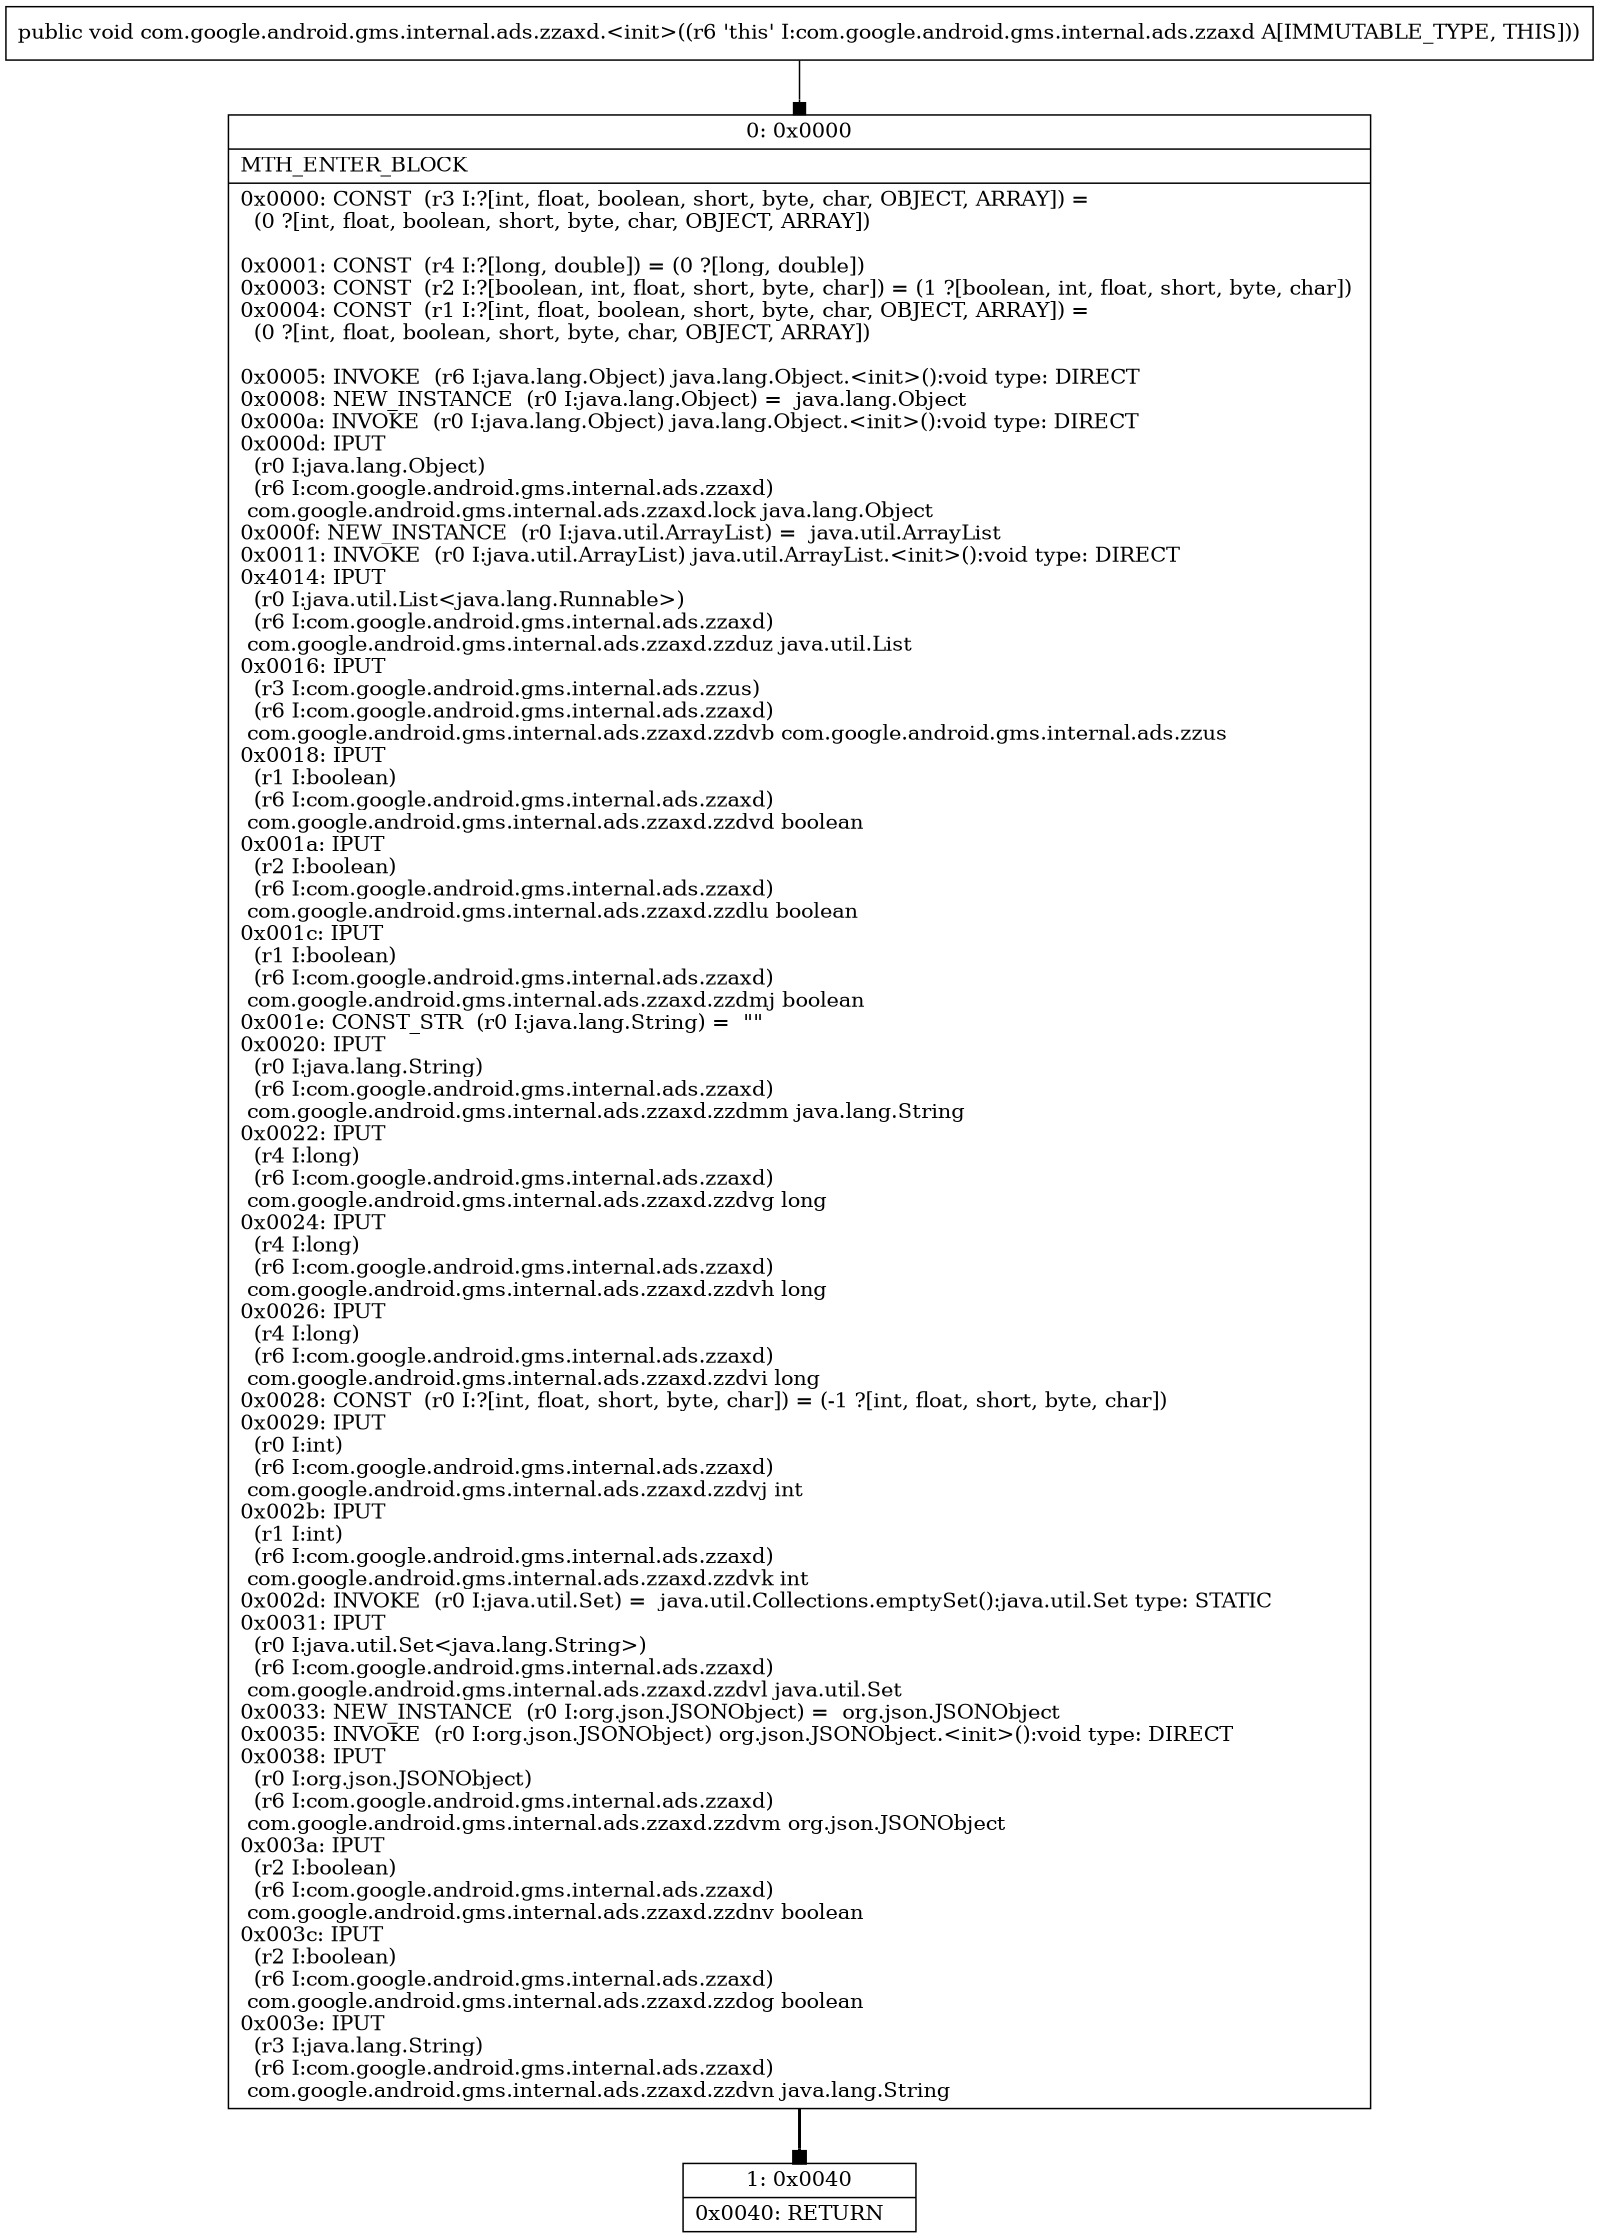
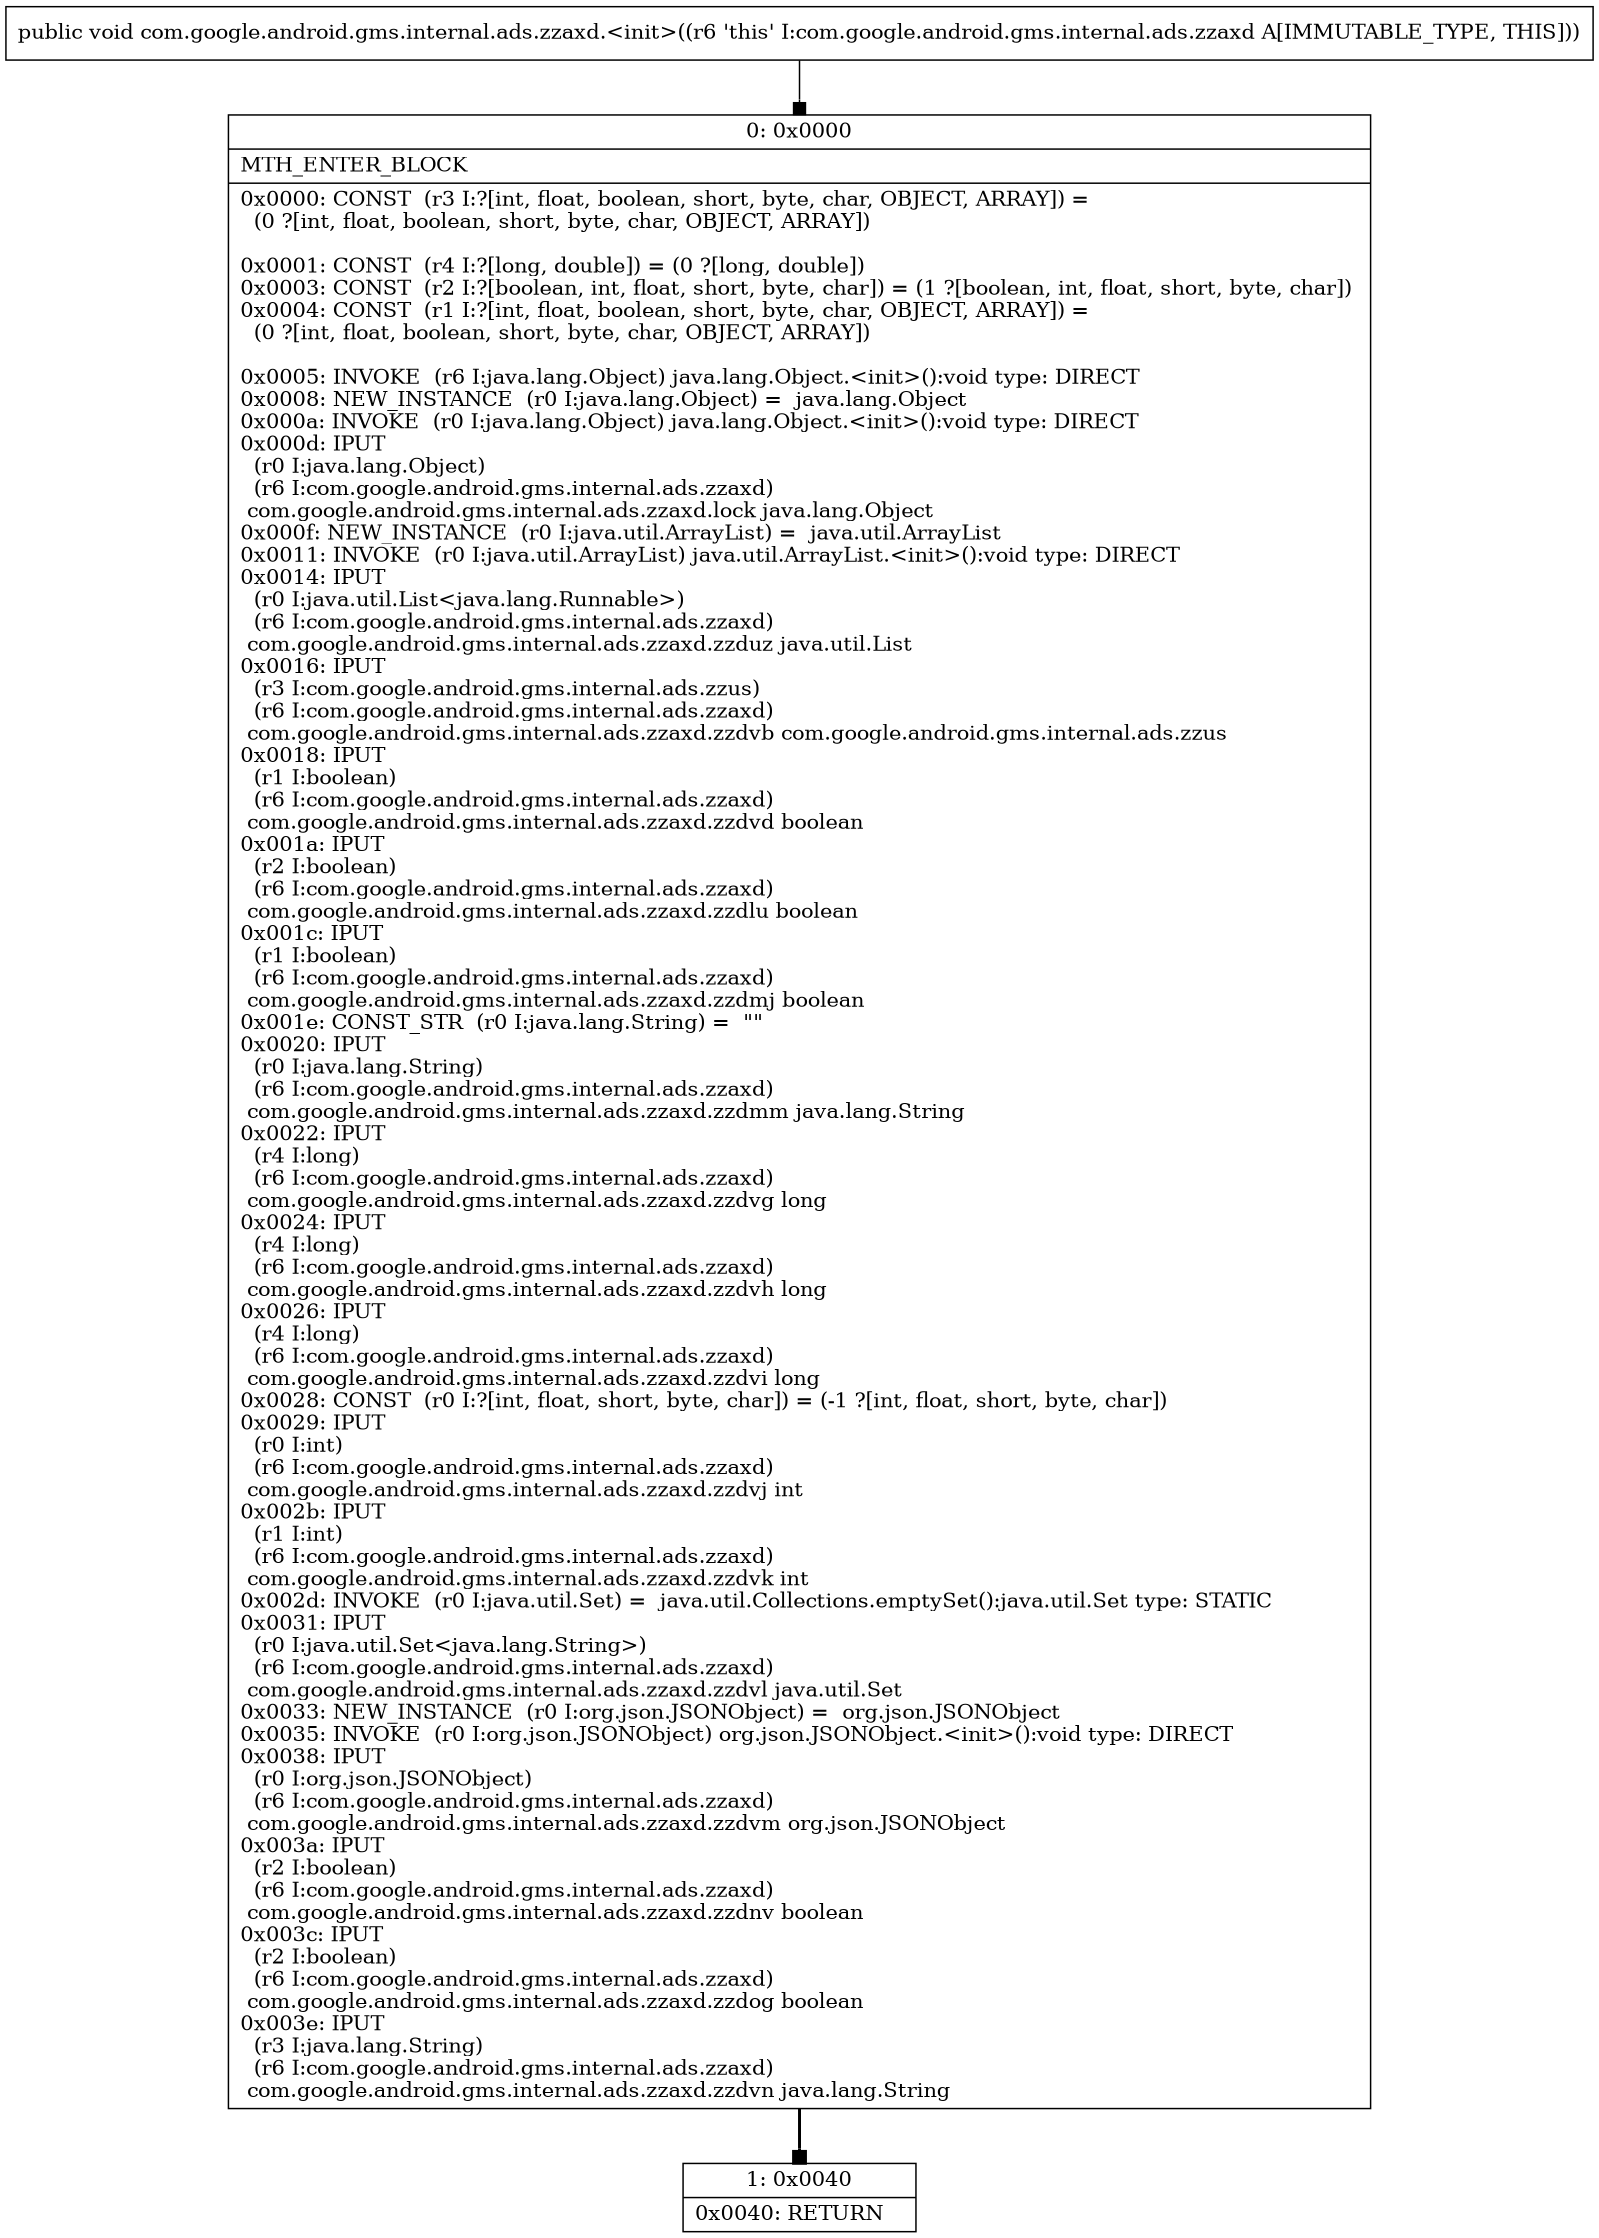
(320, 578) -> (320, 578)
